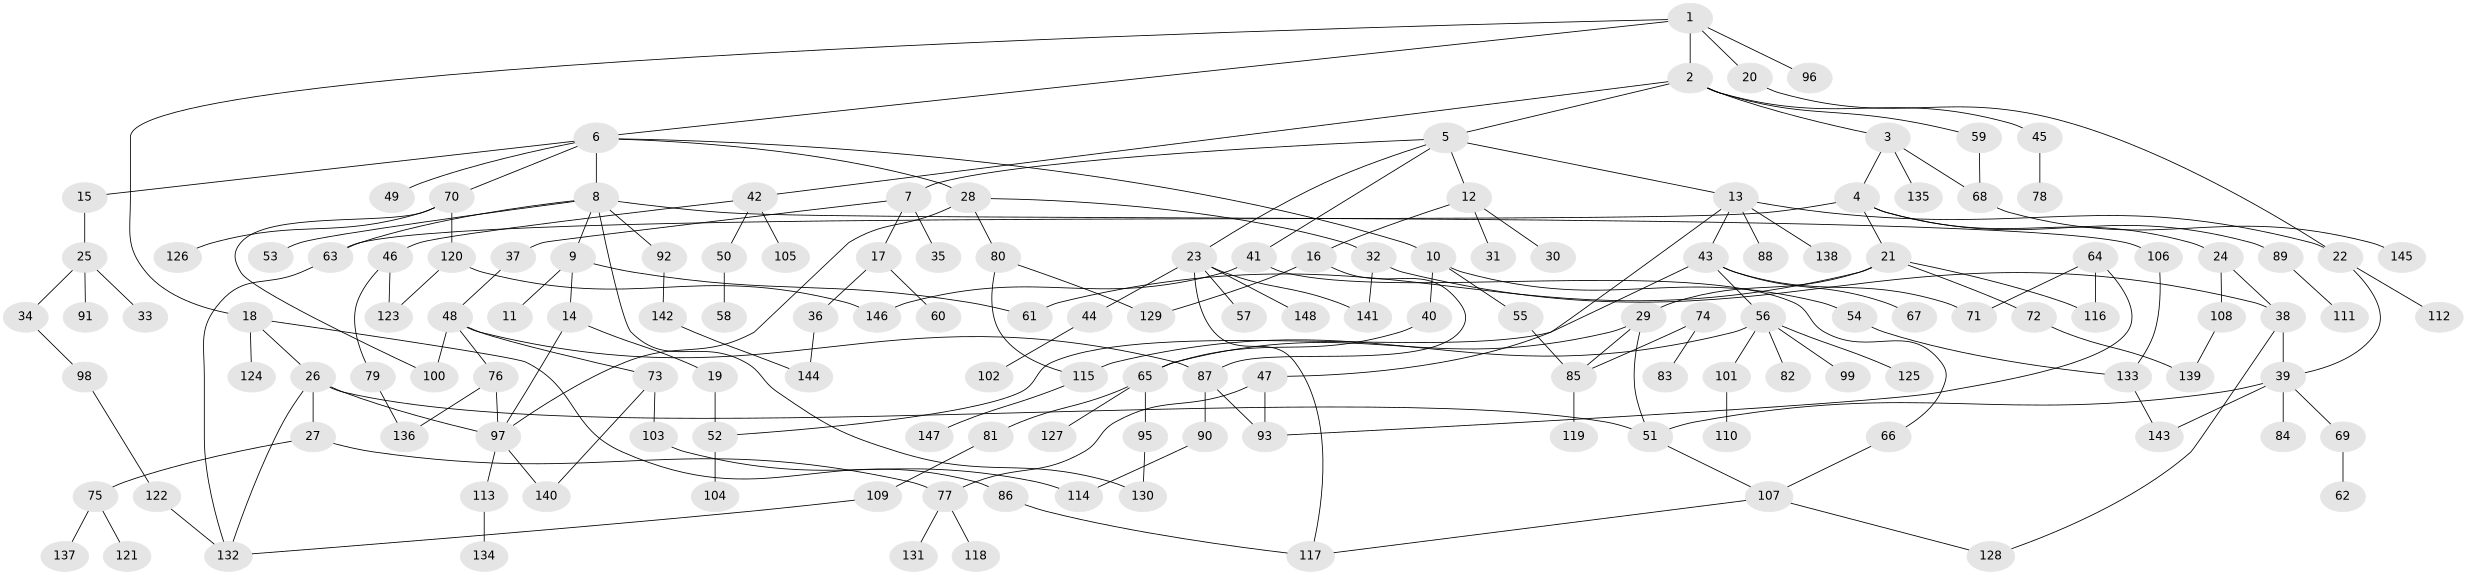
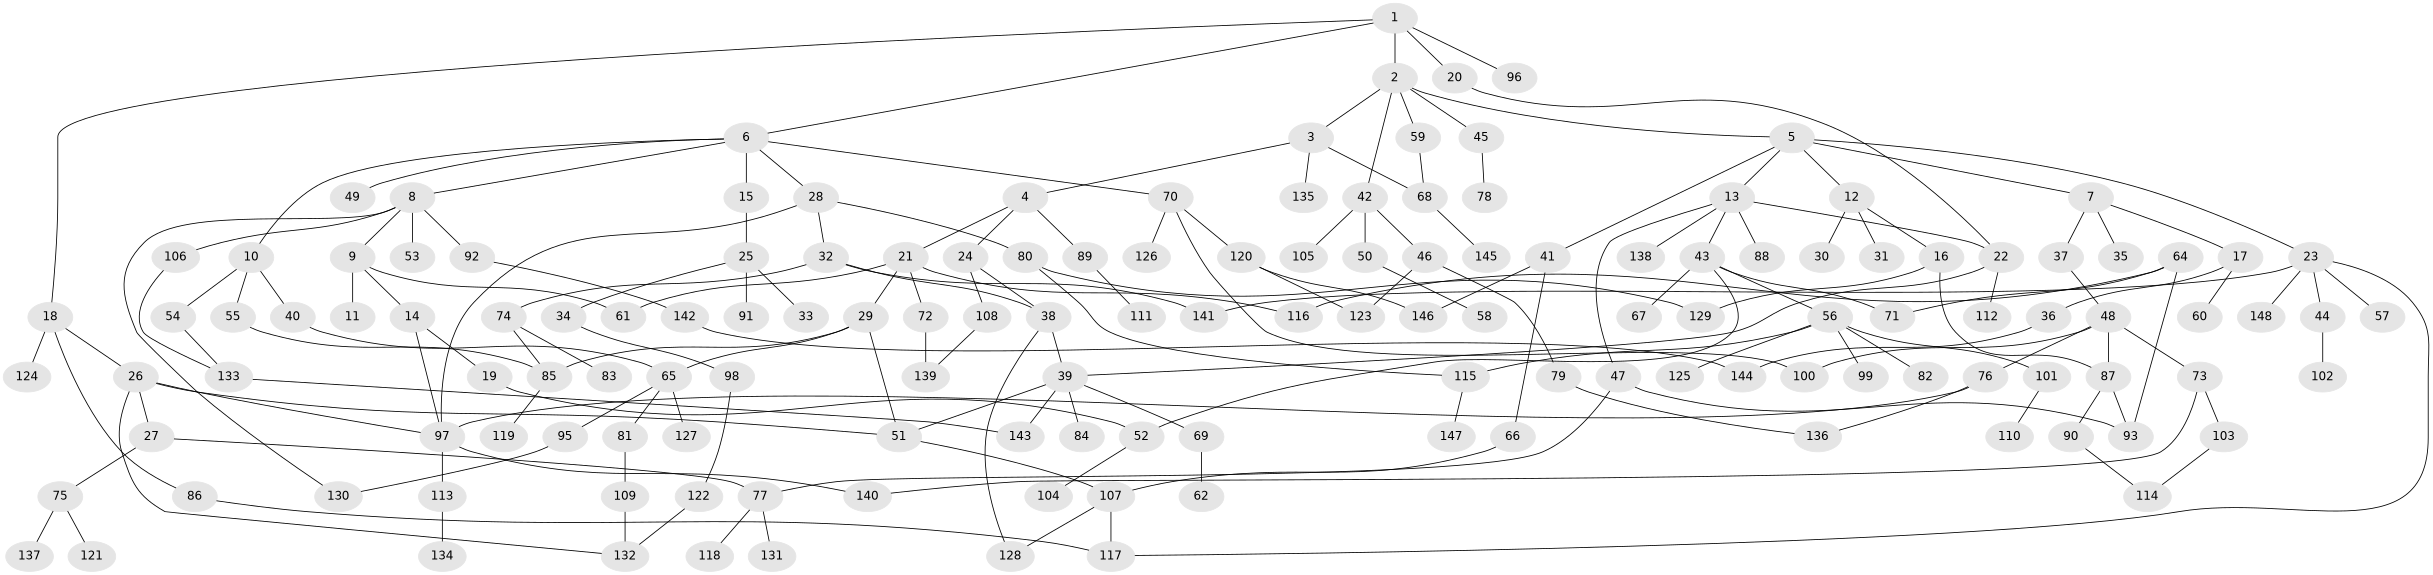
(331, 257) -> none
none -> (670, 284)
